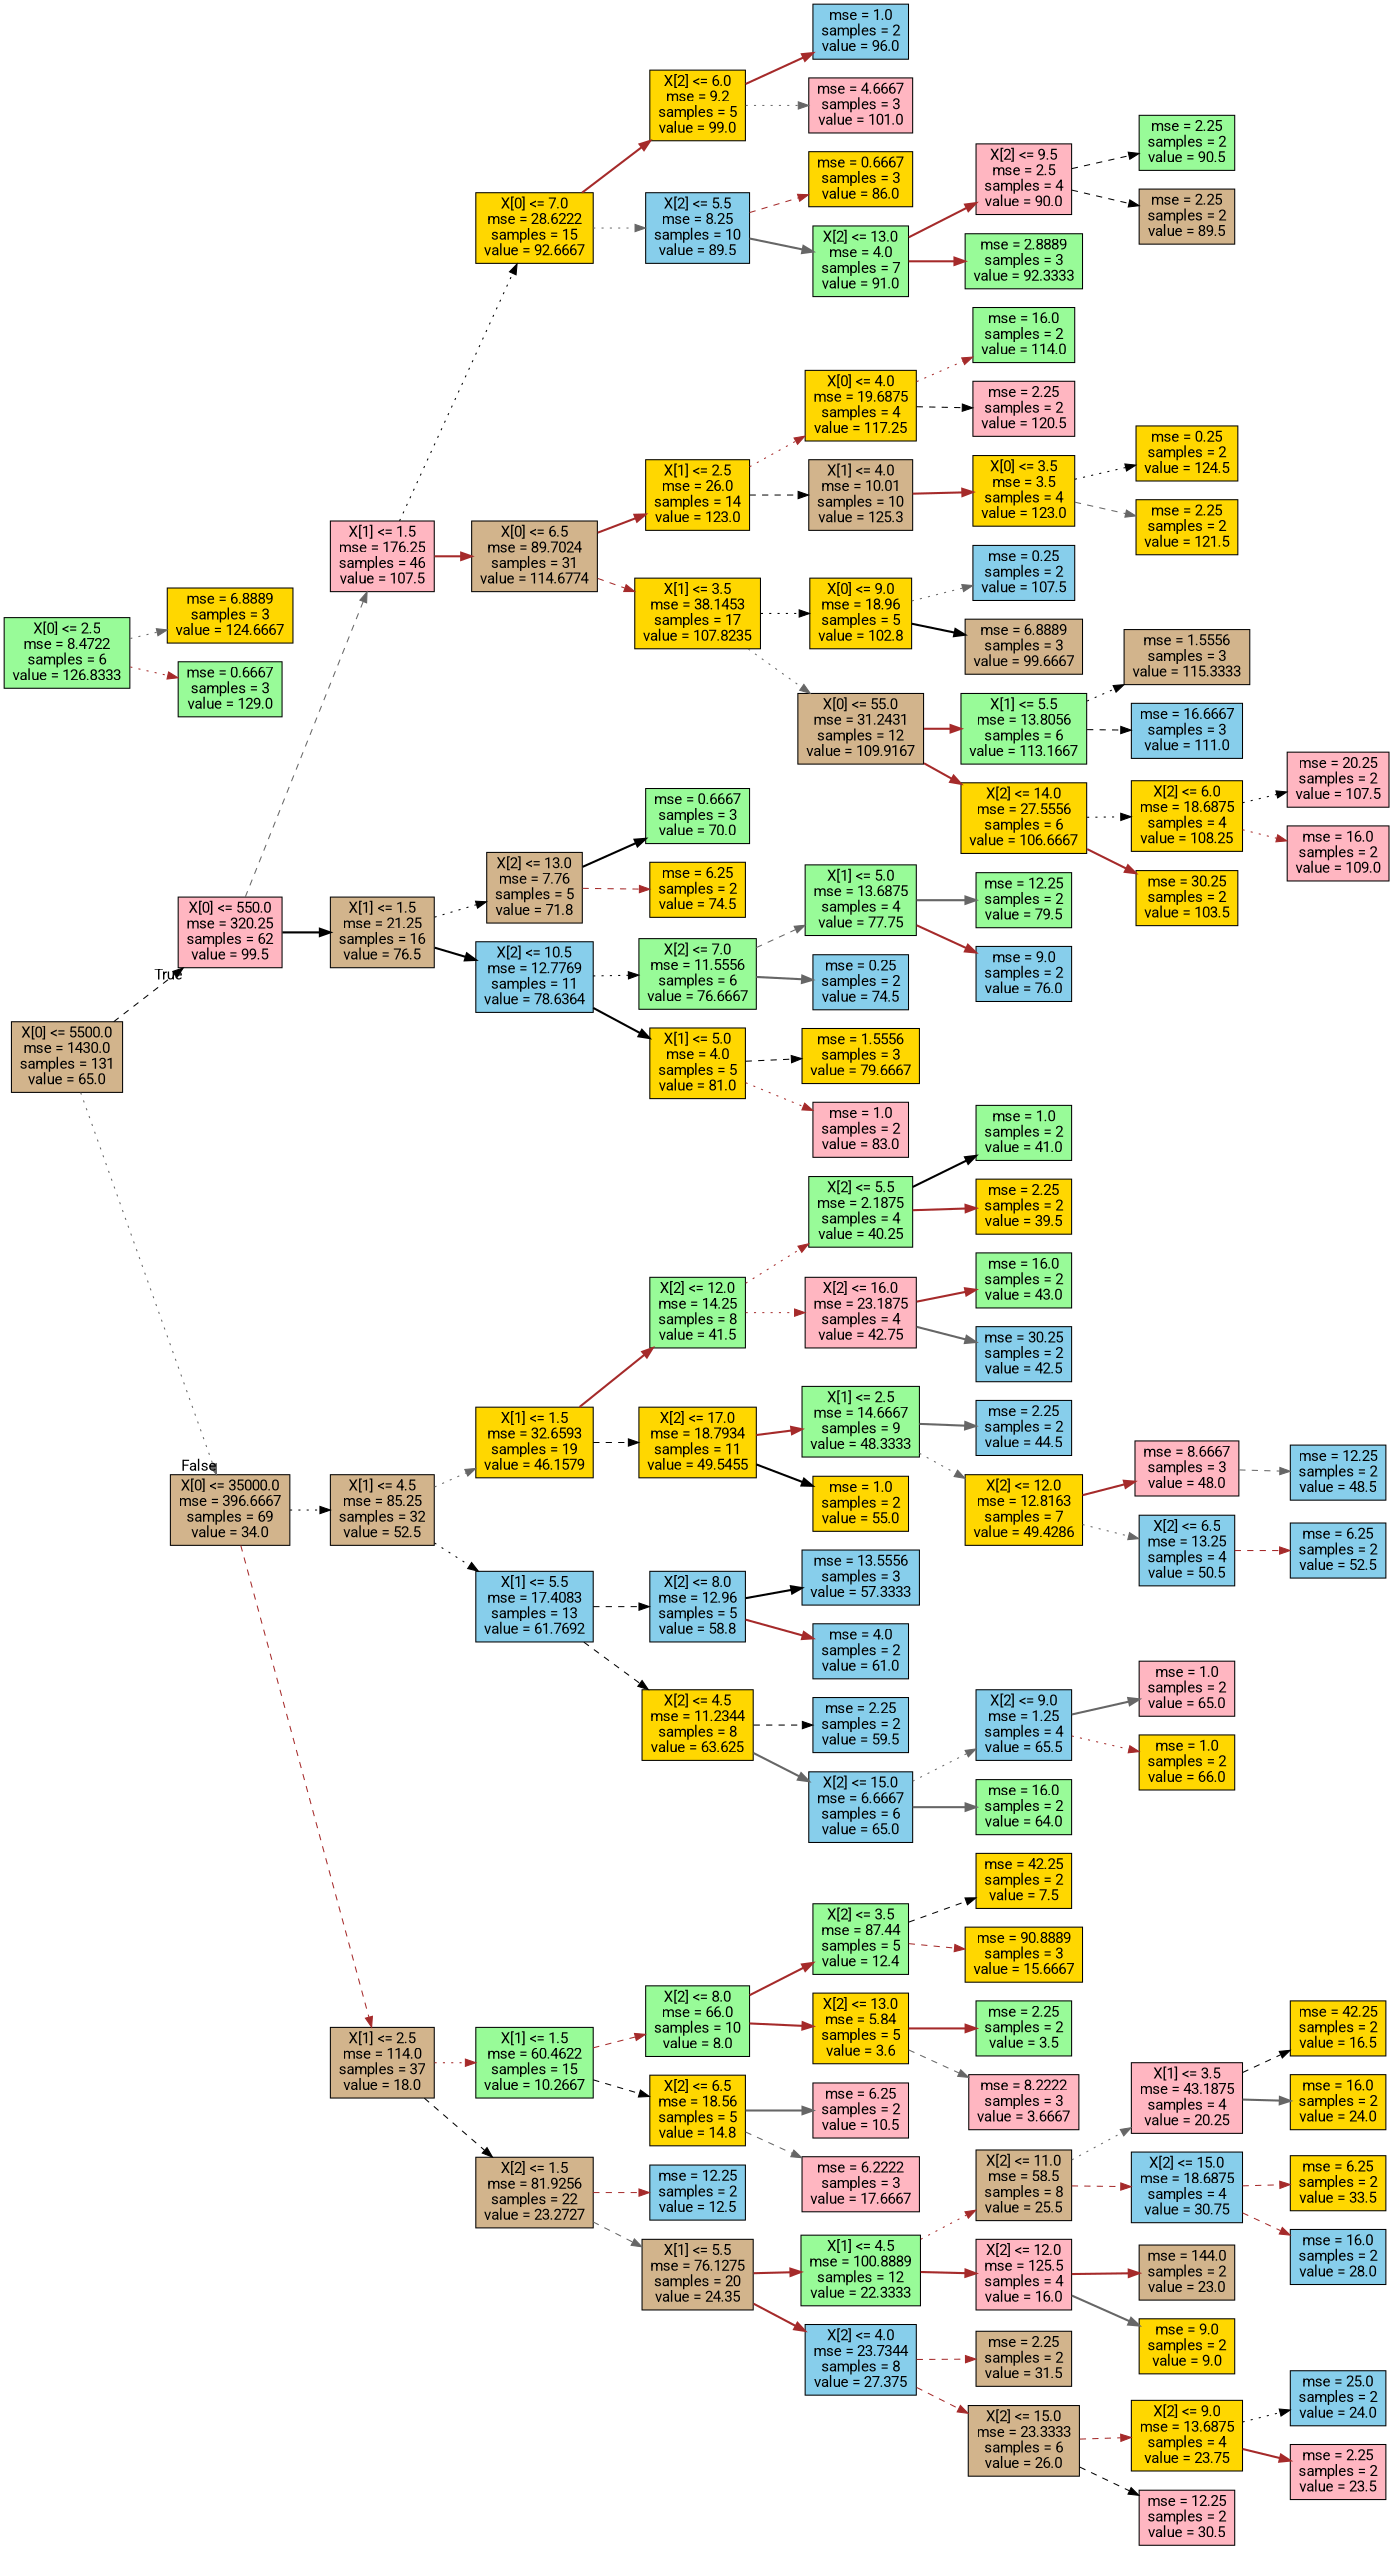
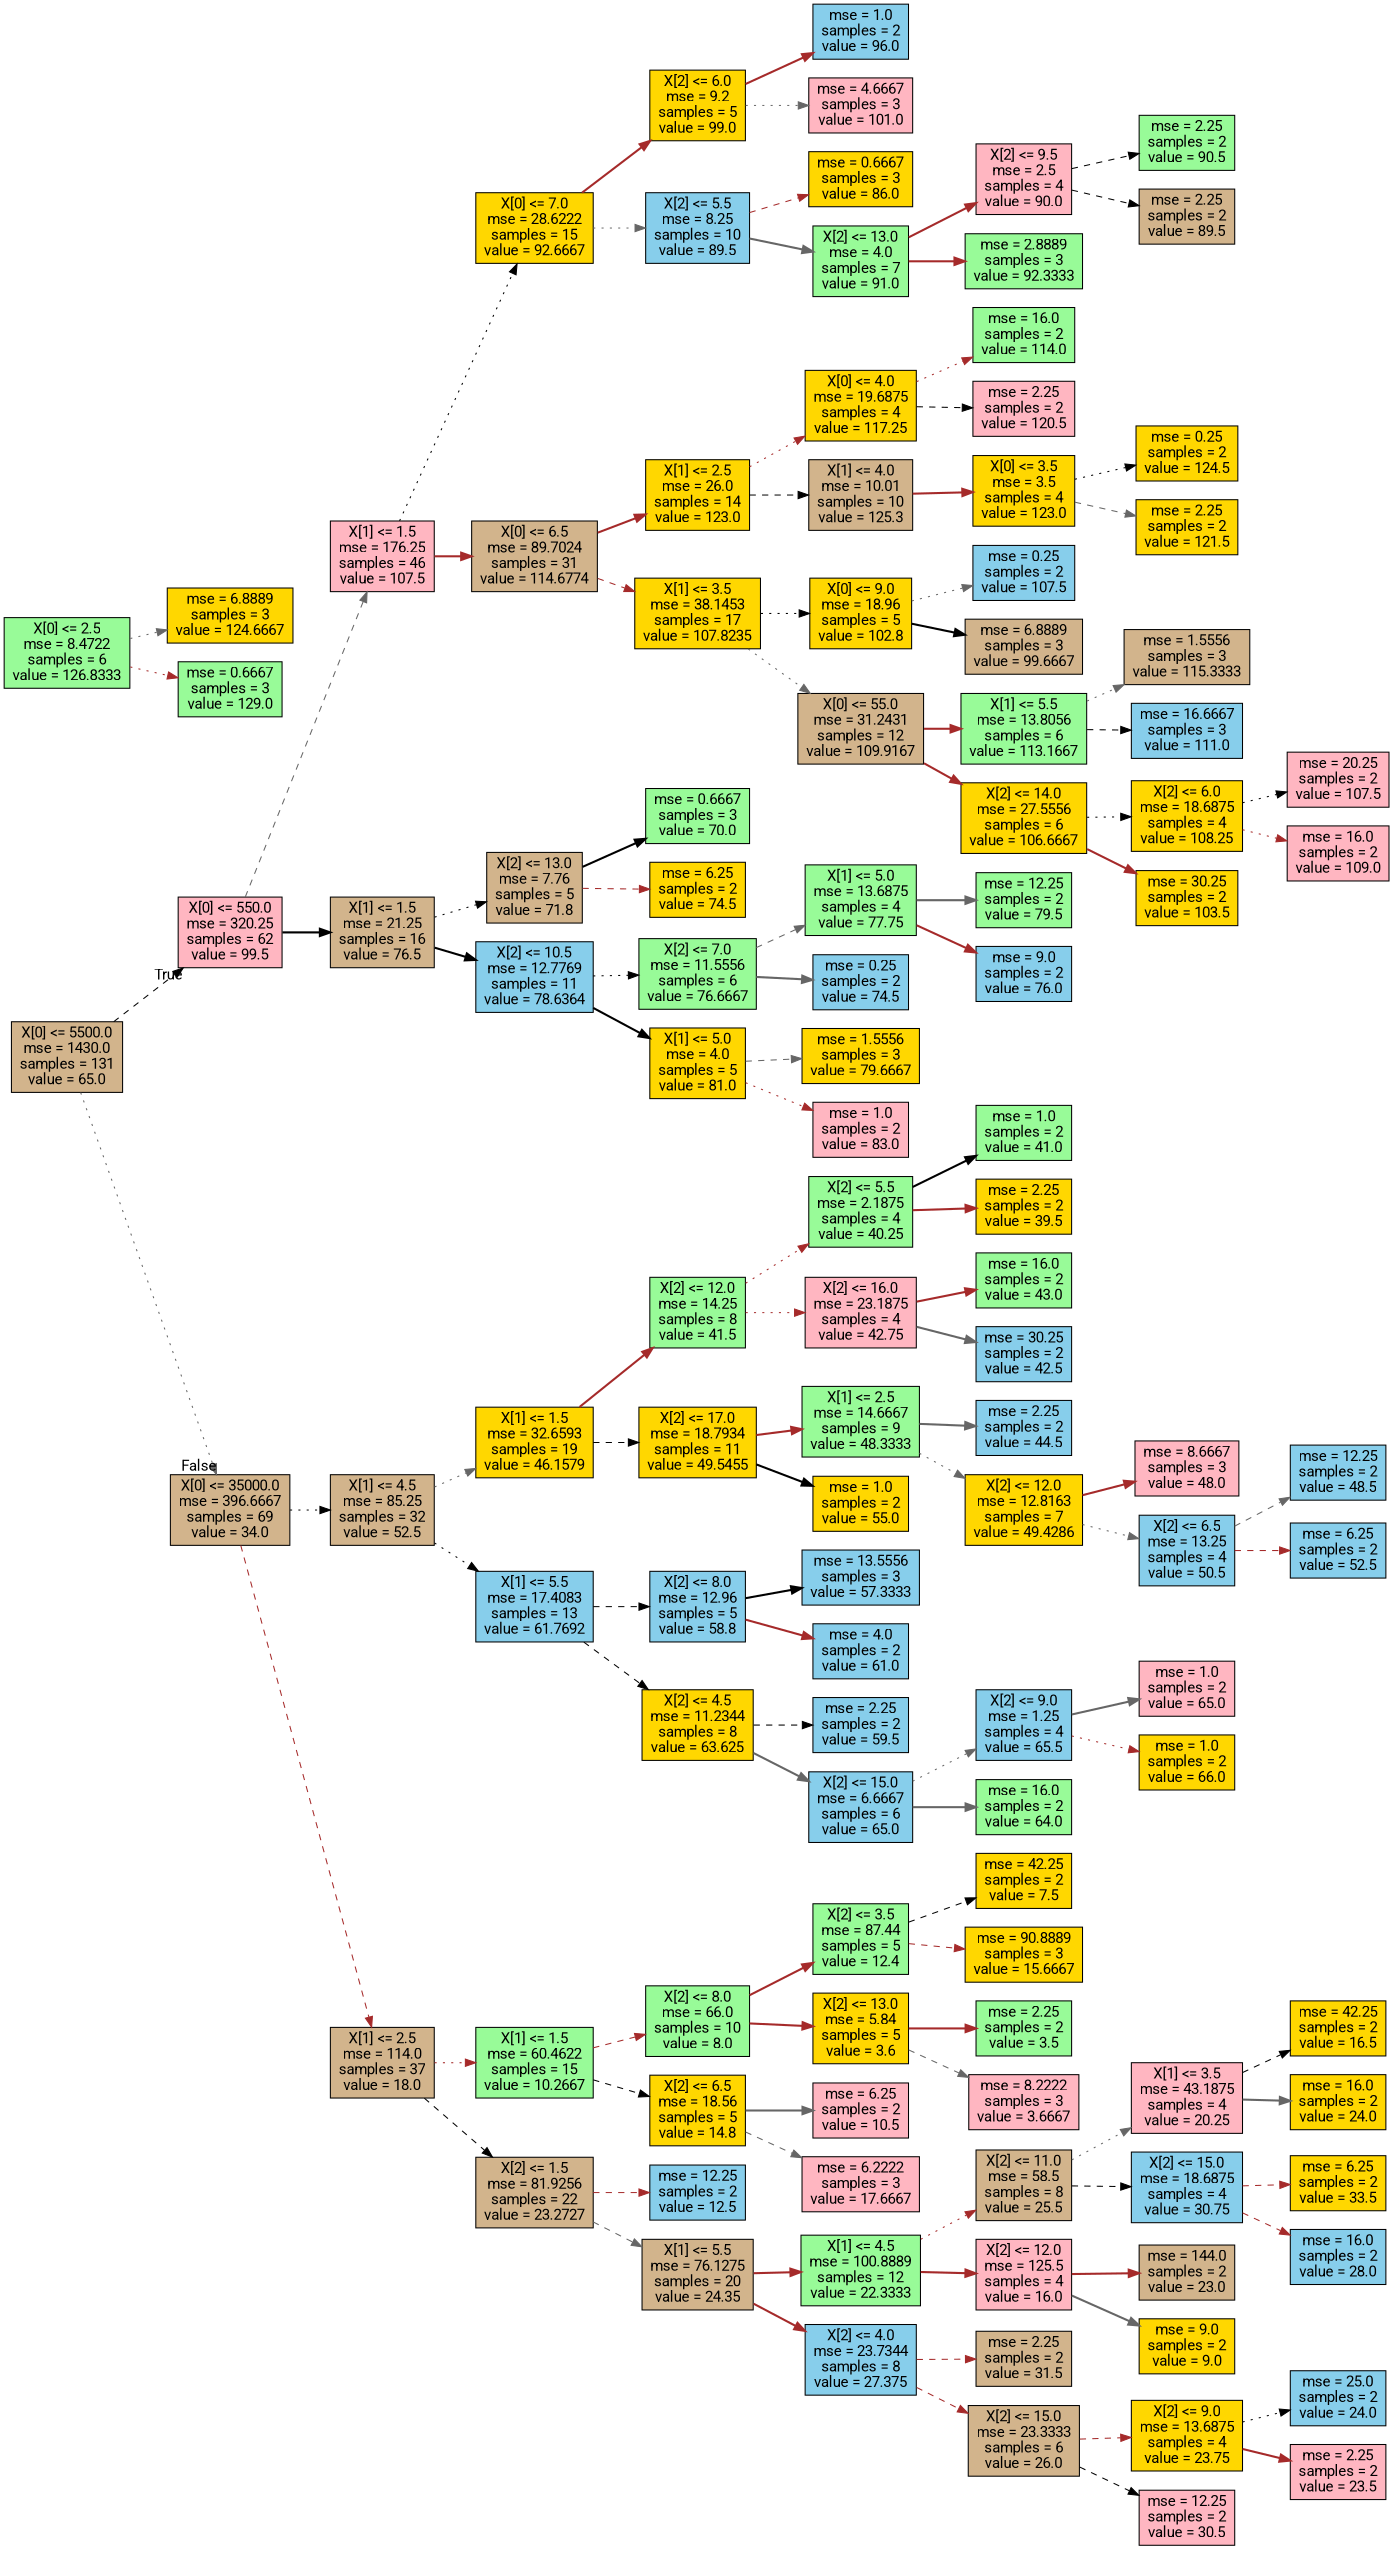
(1101, 695) -> (1101, 695)
(768, 1060) -> (768, 1060)
(1259, 1470) -> (1258, 1514)
(1096, 2186) -> (1096, 2186)
